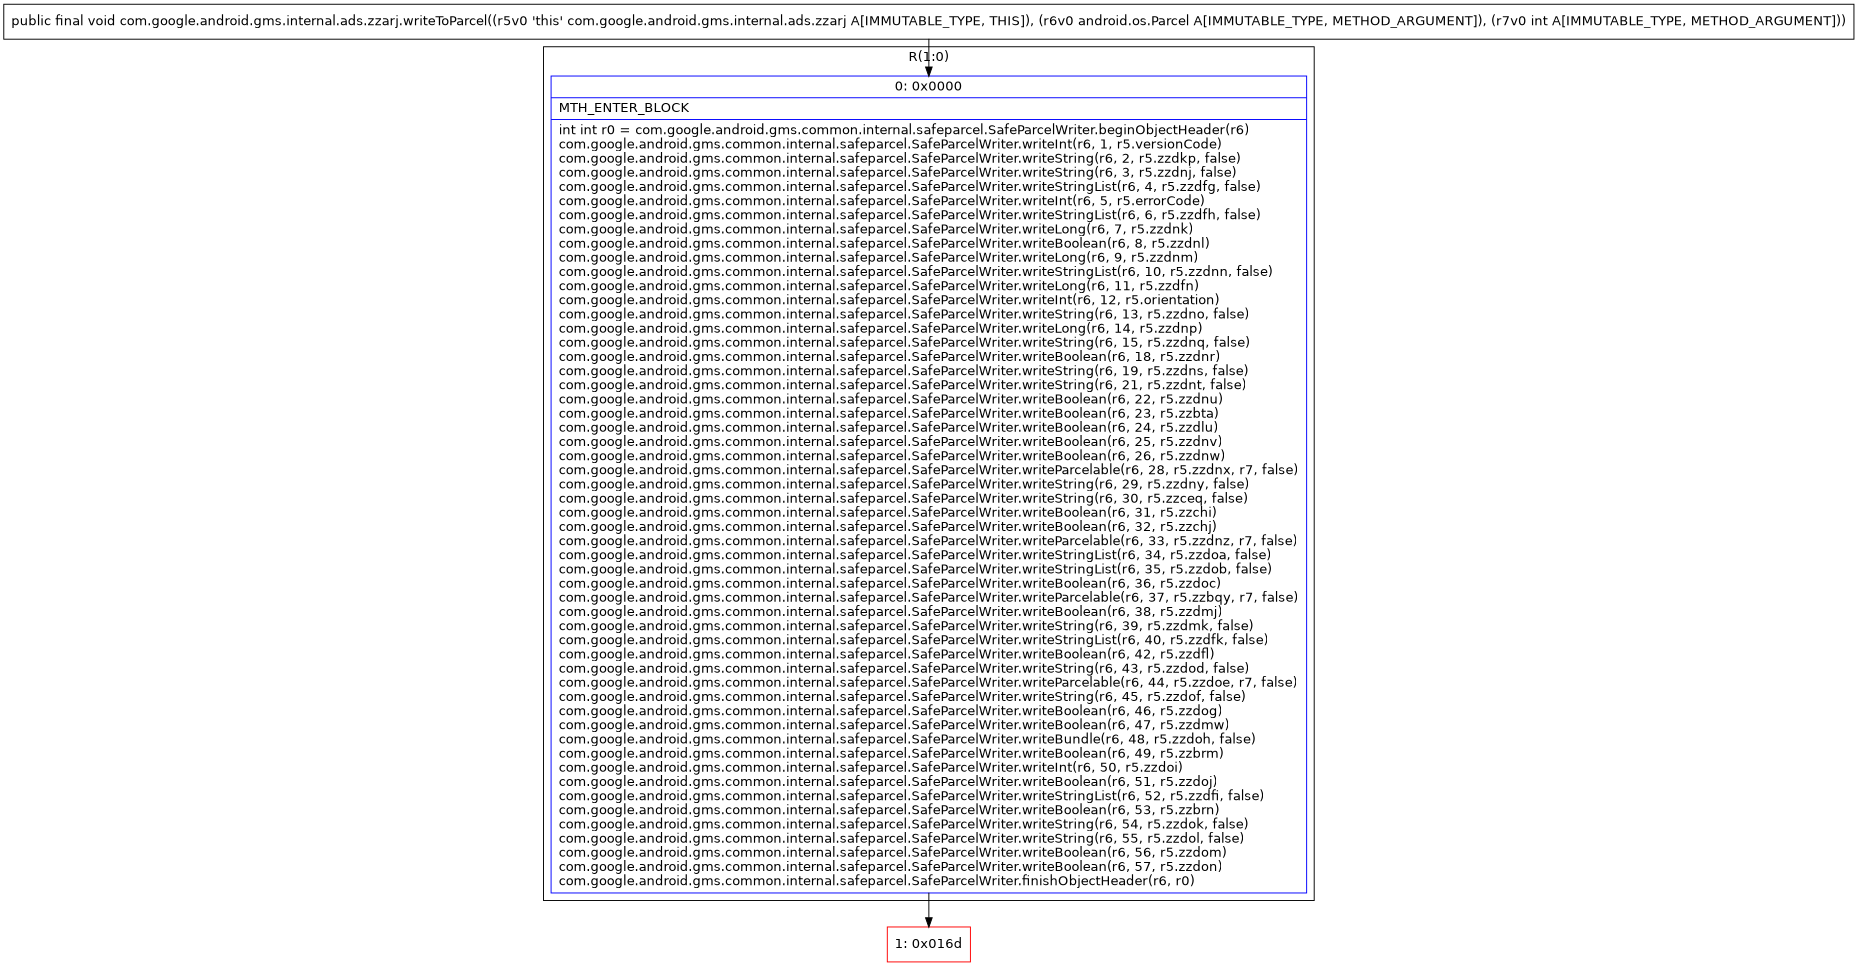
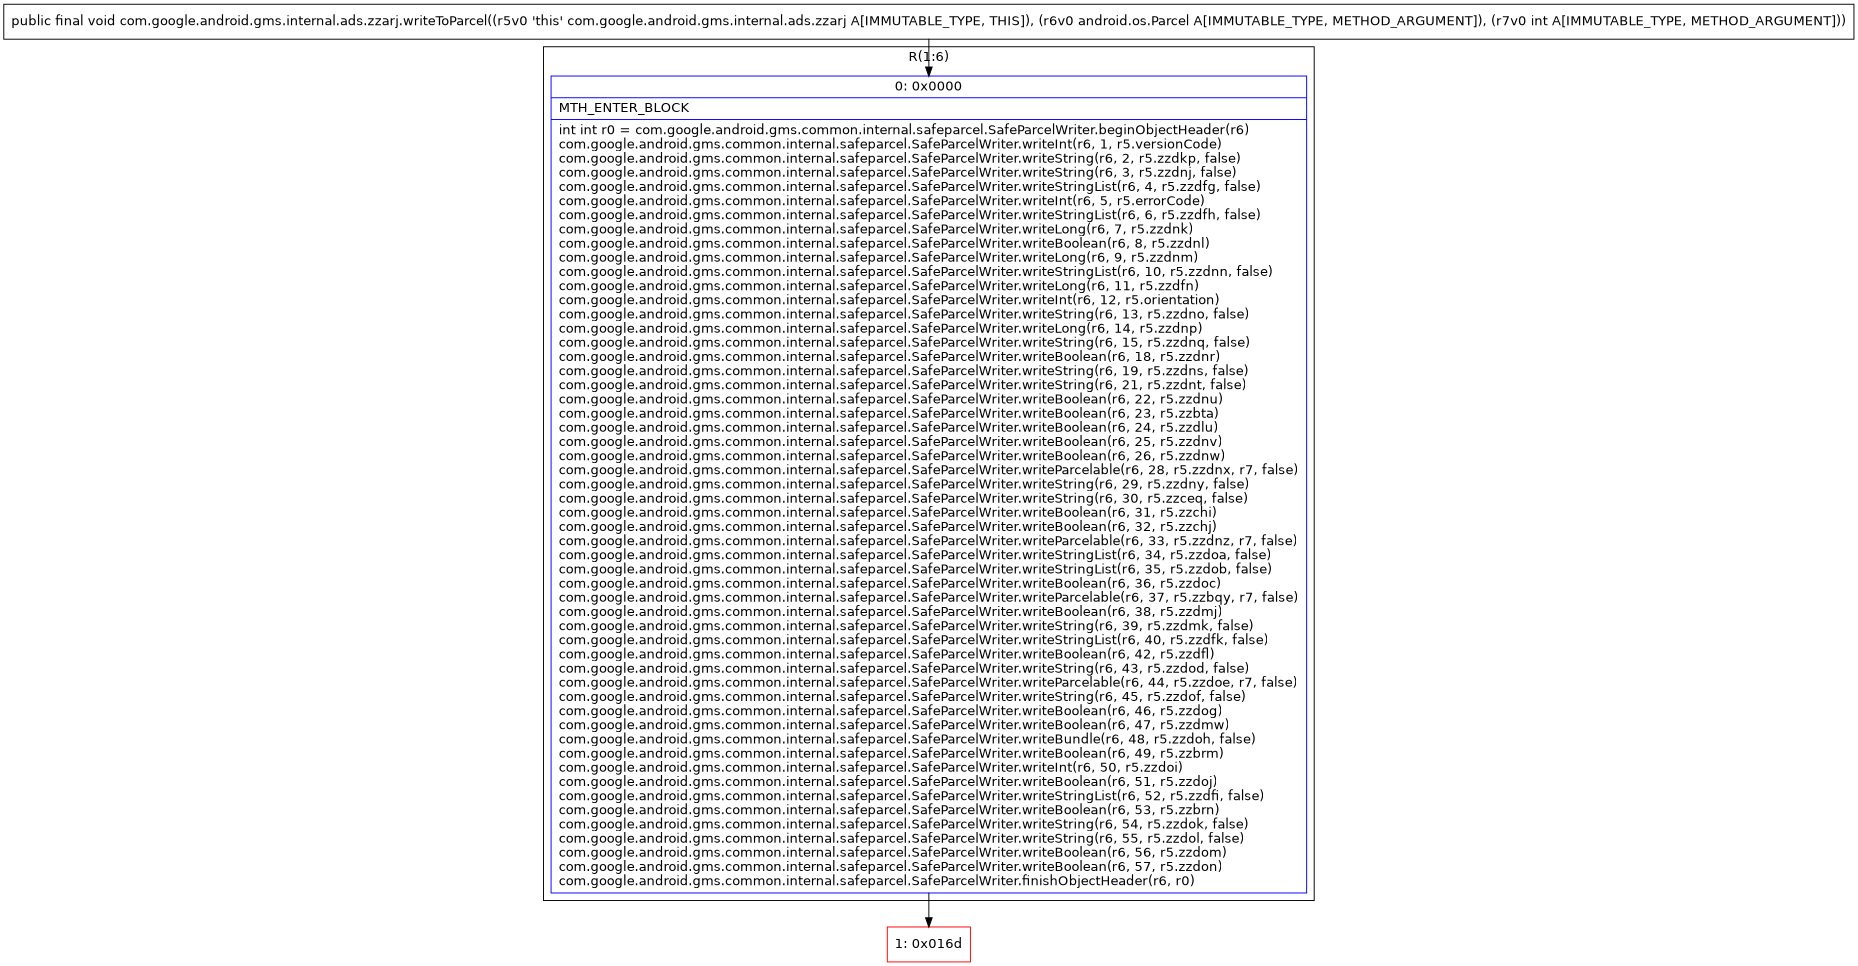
(929, 58) -> (929, 58)
